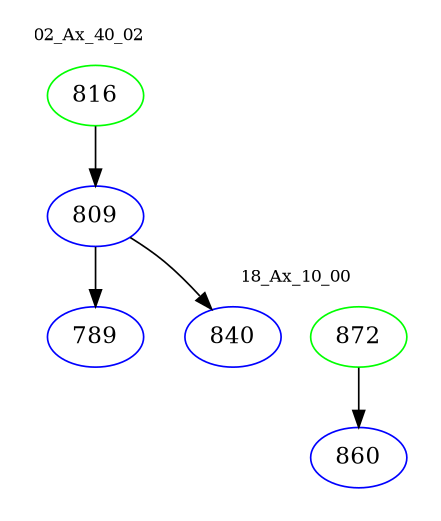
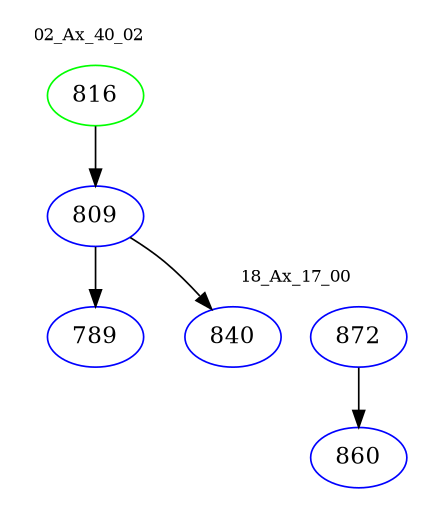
(296, 277) -> (296, 277)
(359, 337) -> (359, 337)
